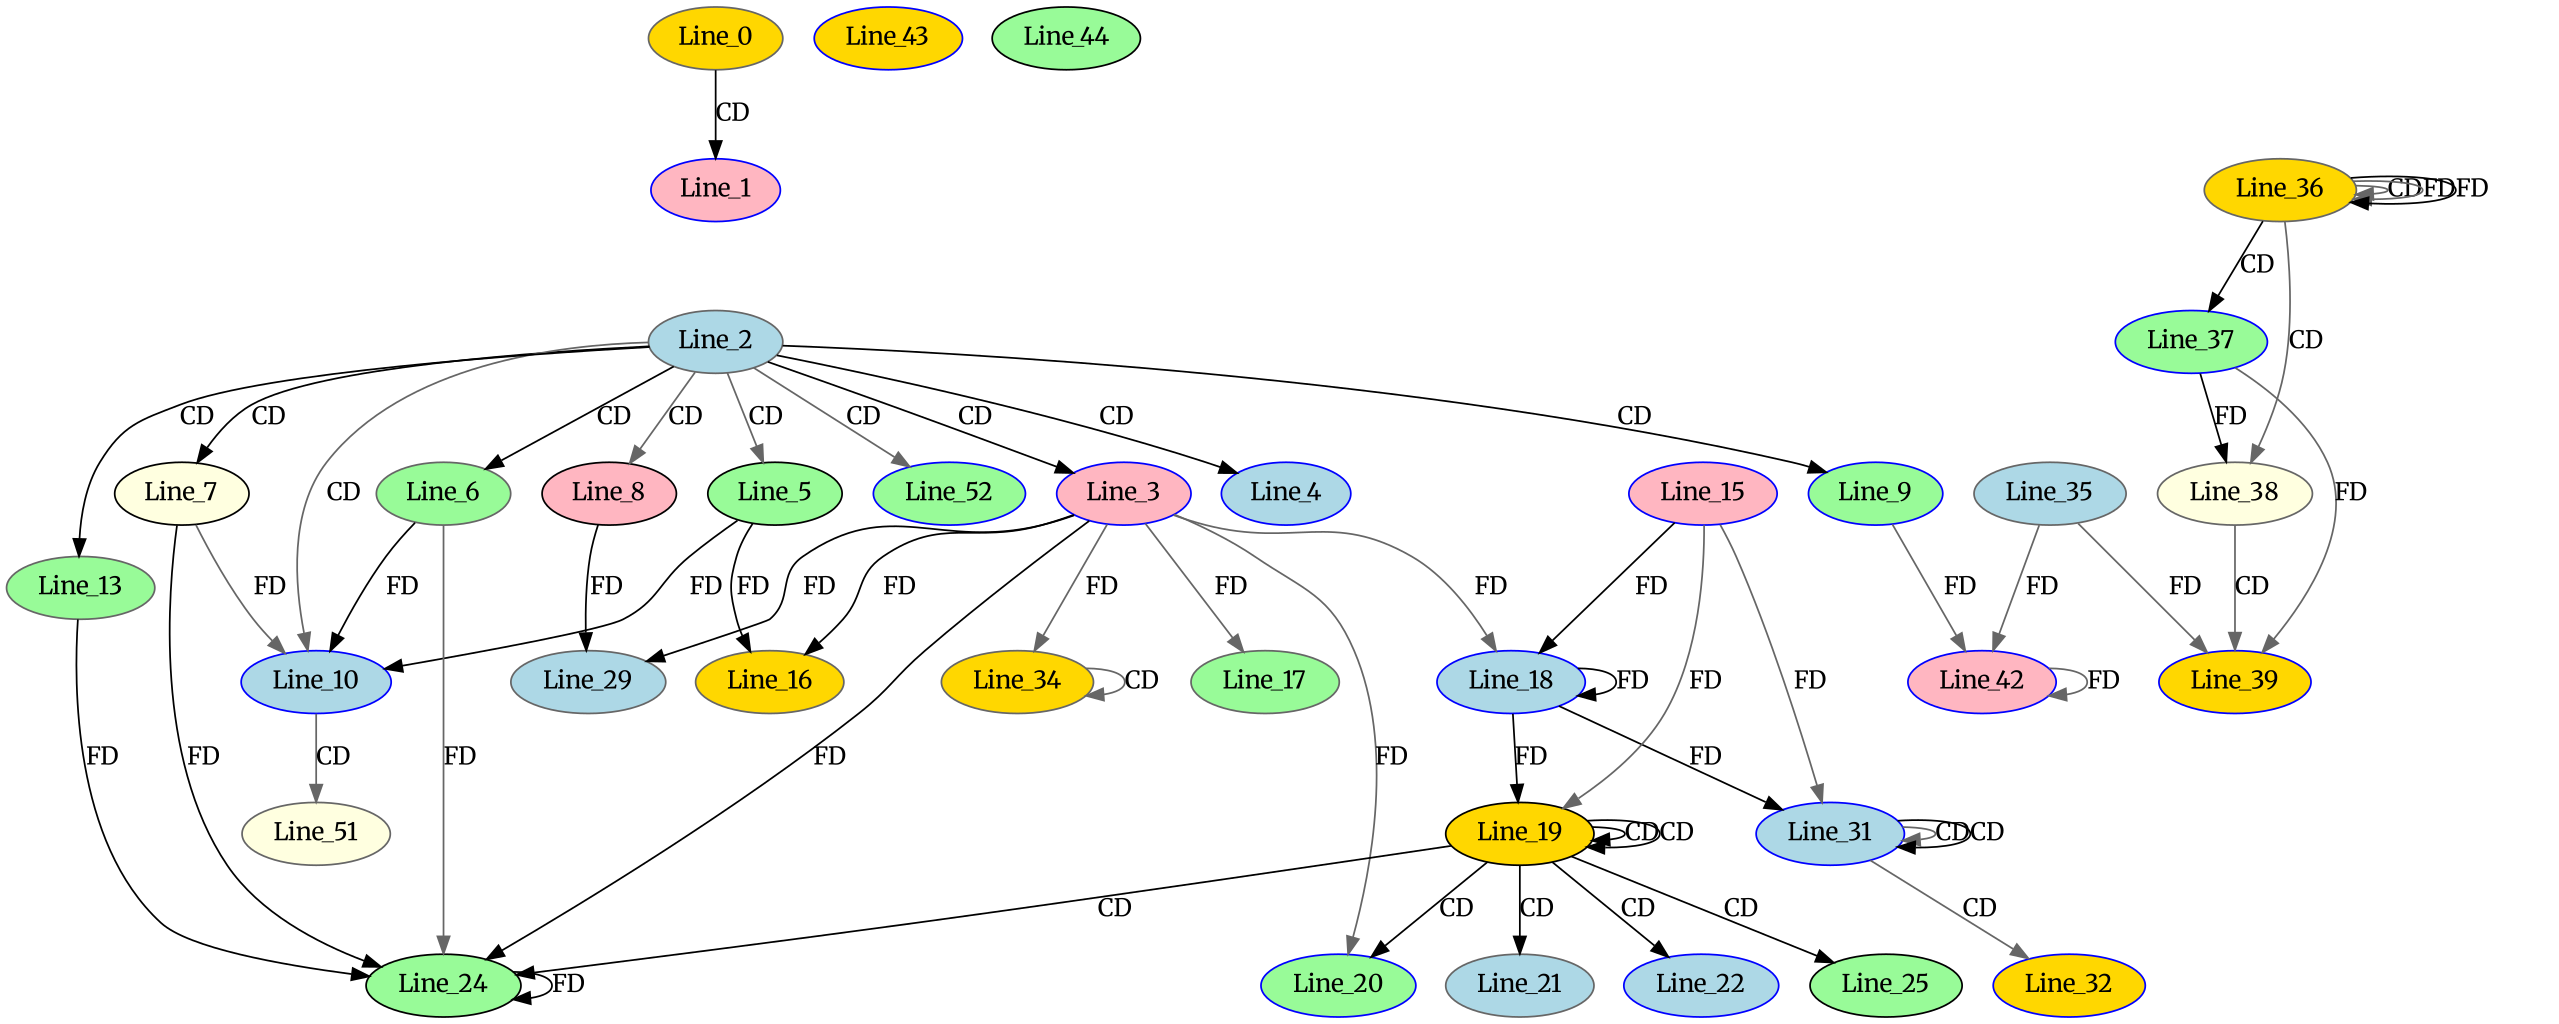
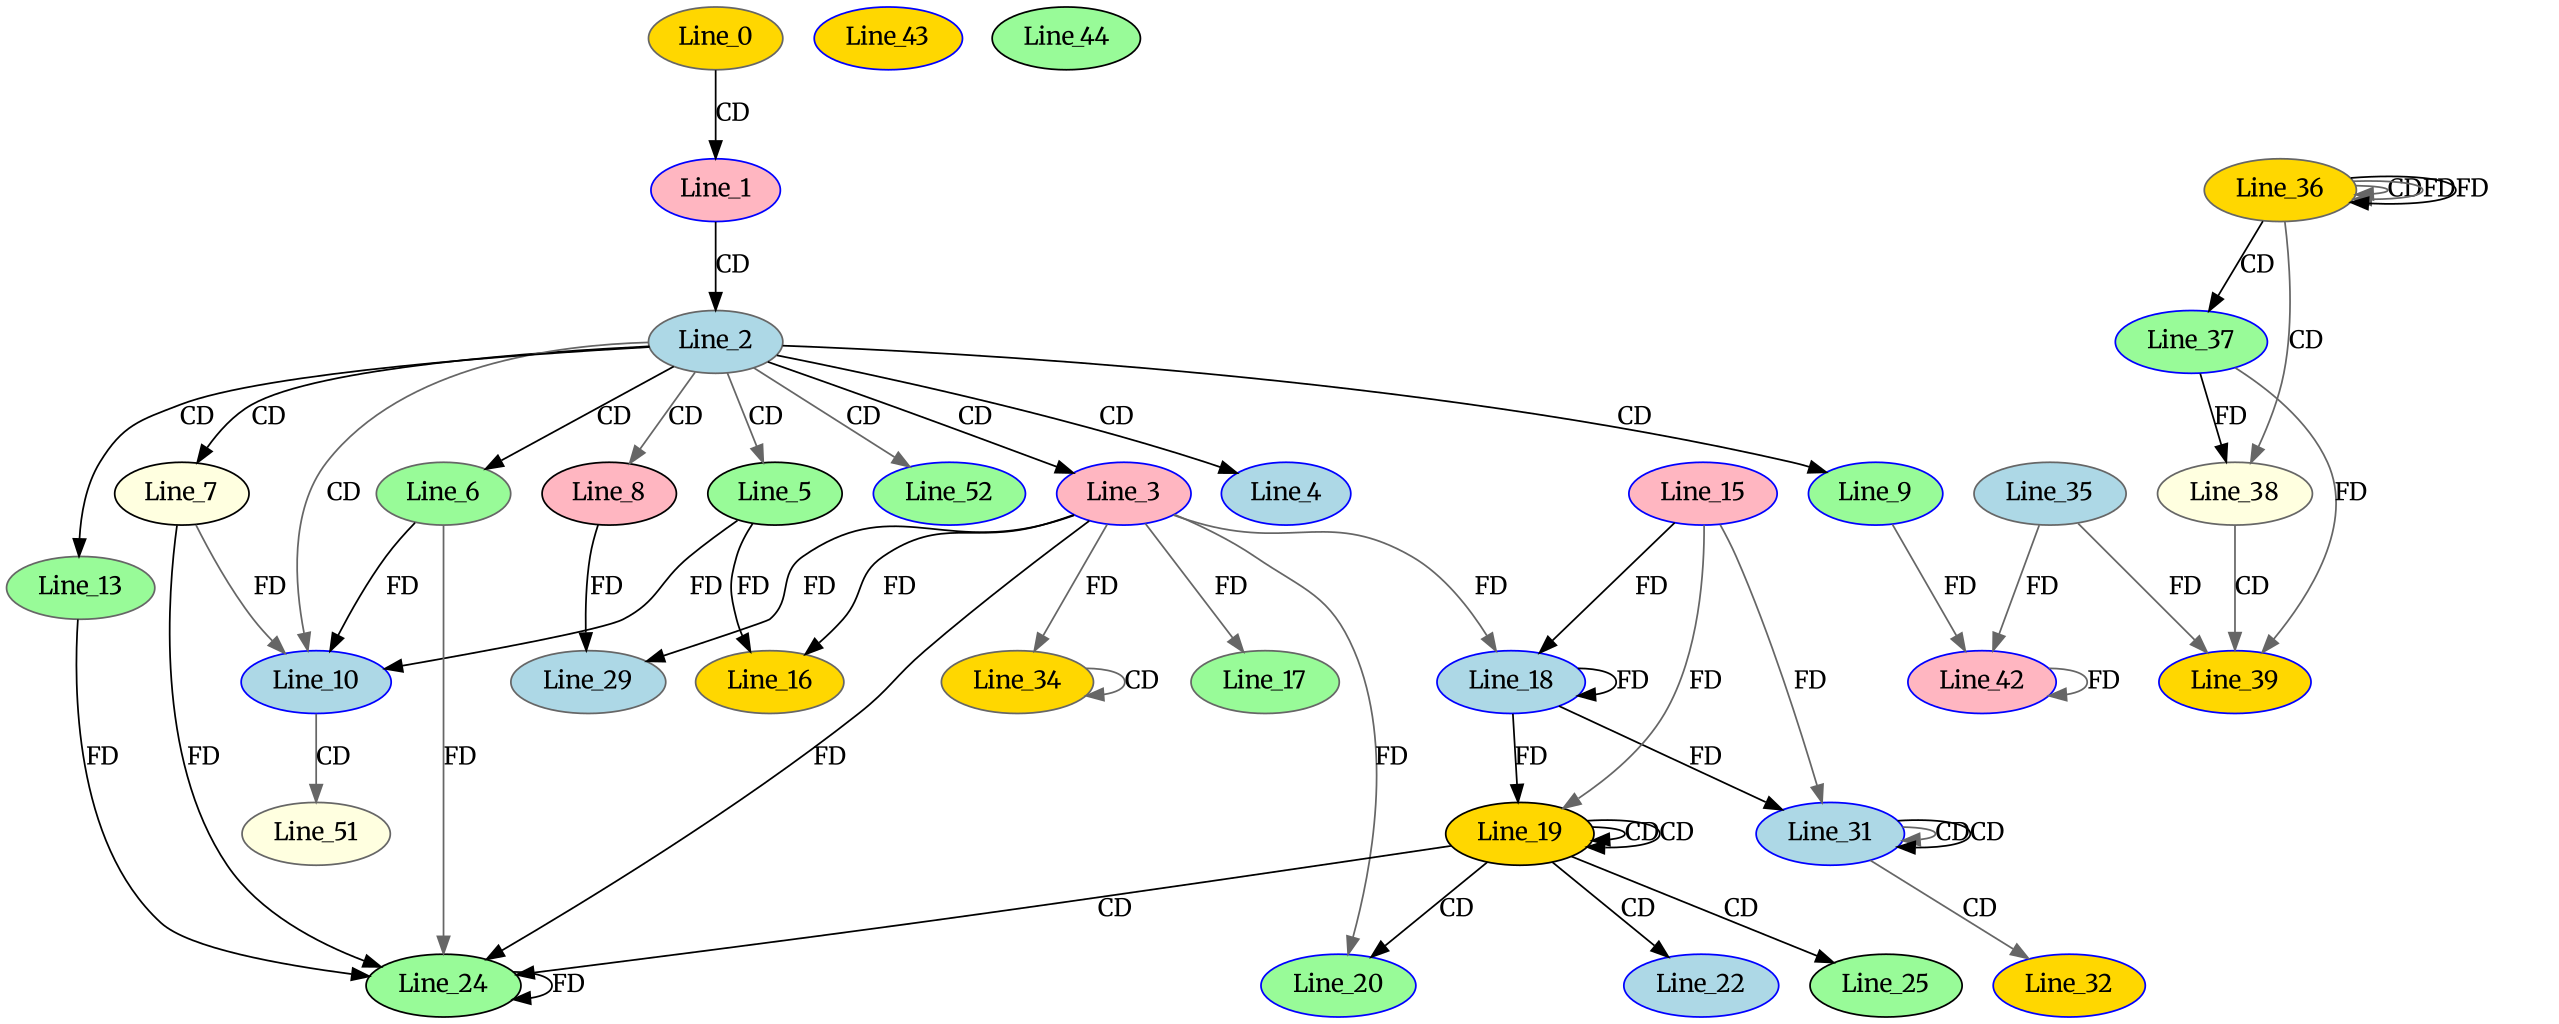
none -> (716, 257)
(1520, 986) -> none
